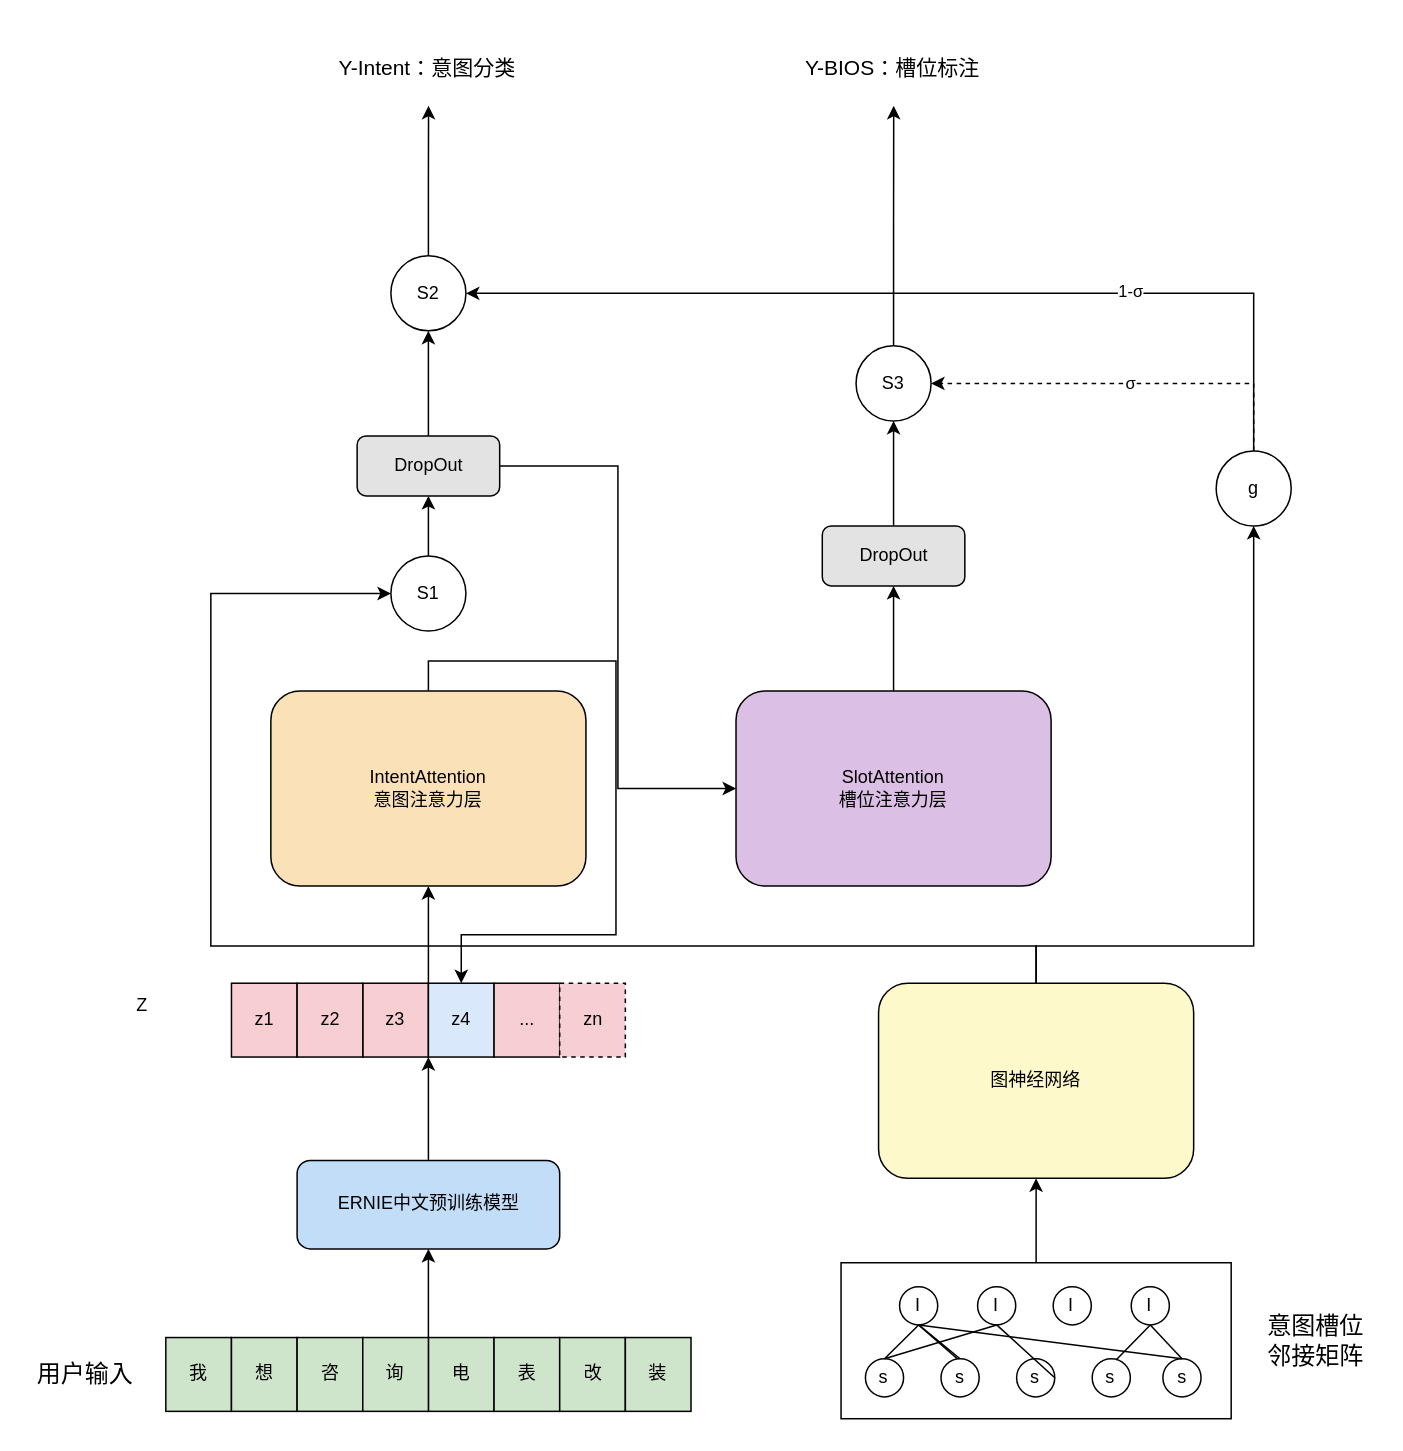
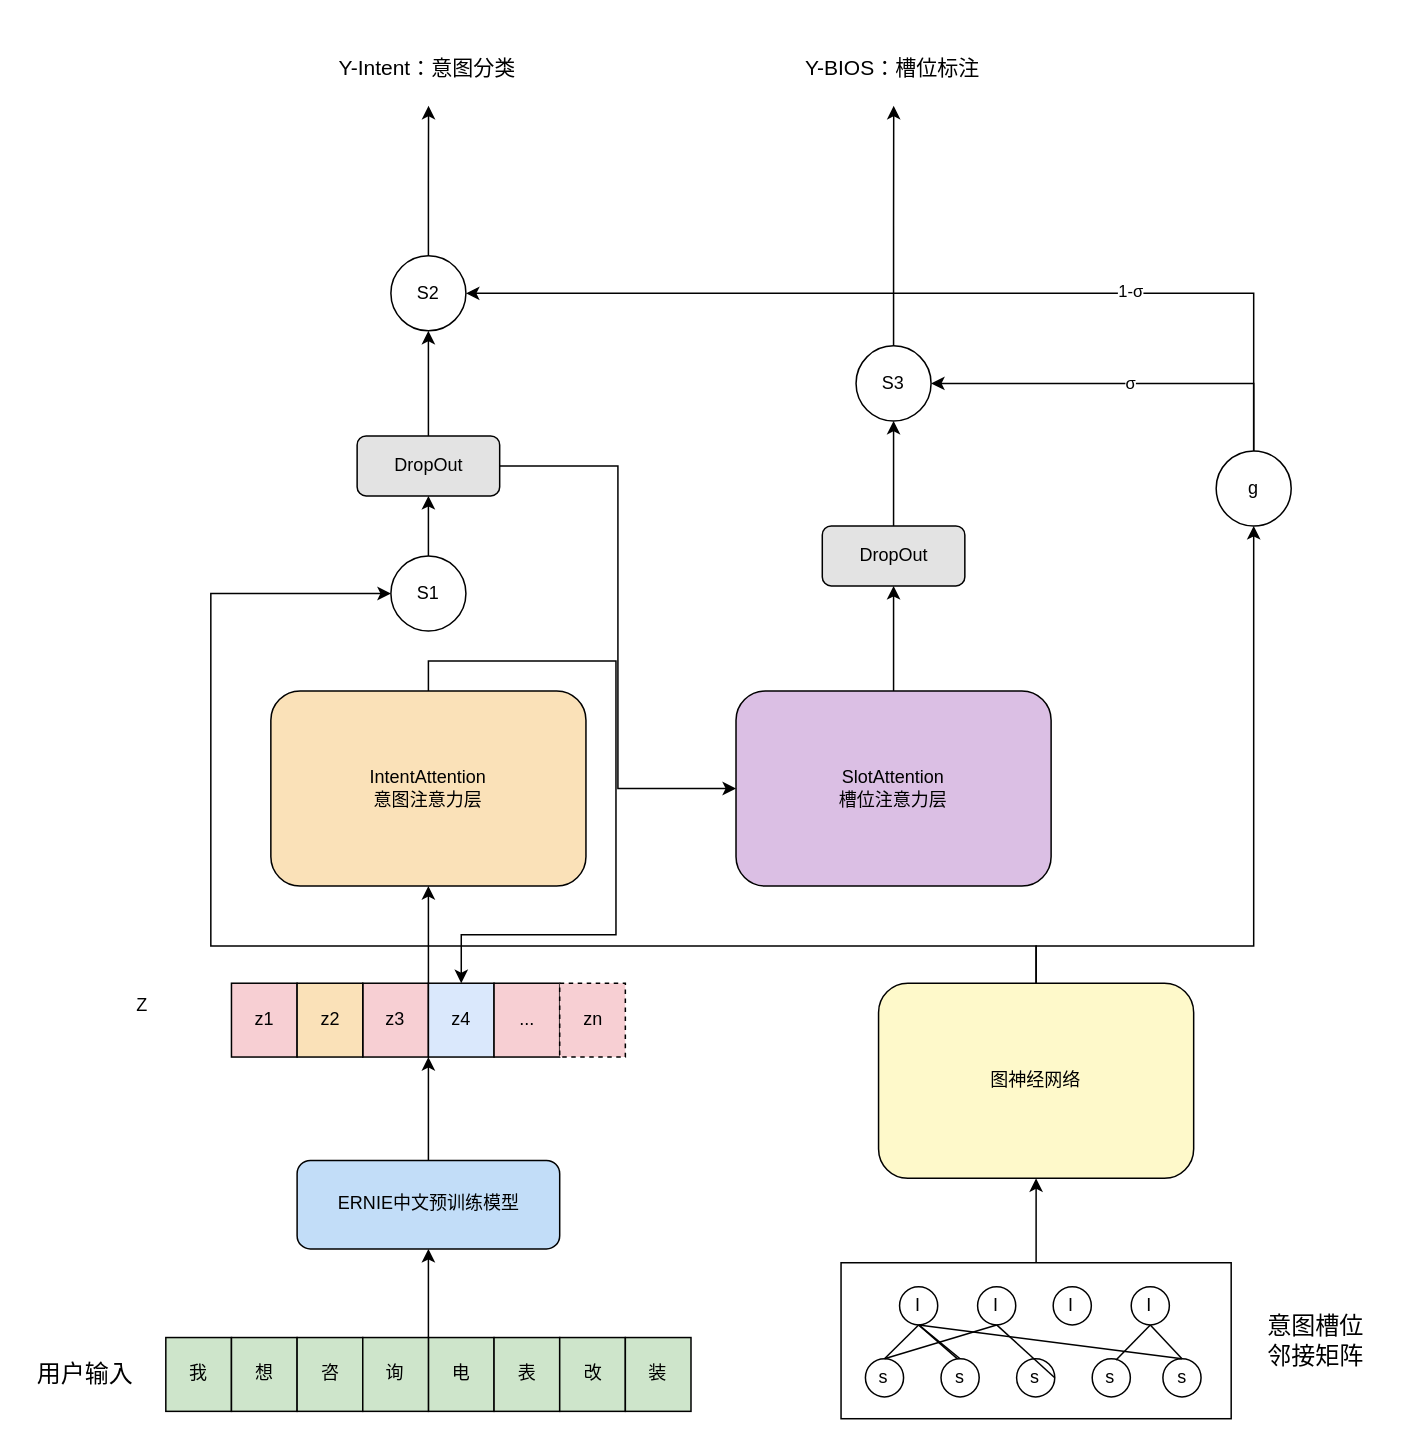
(1034, 383) -> (1034, 383)
(330, 1020) -> (330, 1020)
